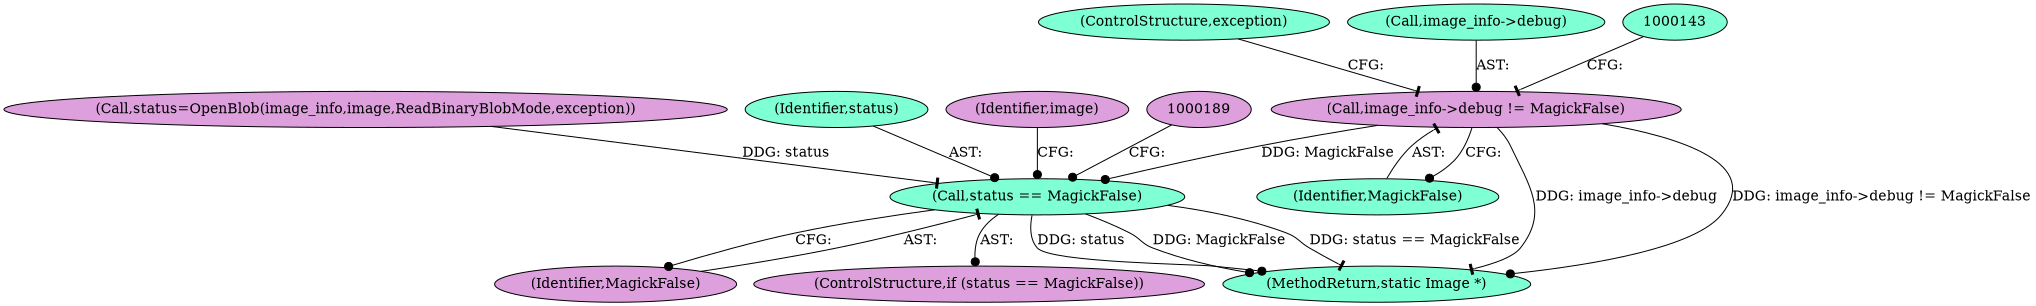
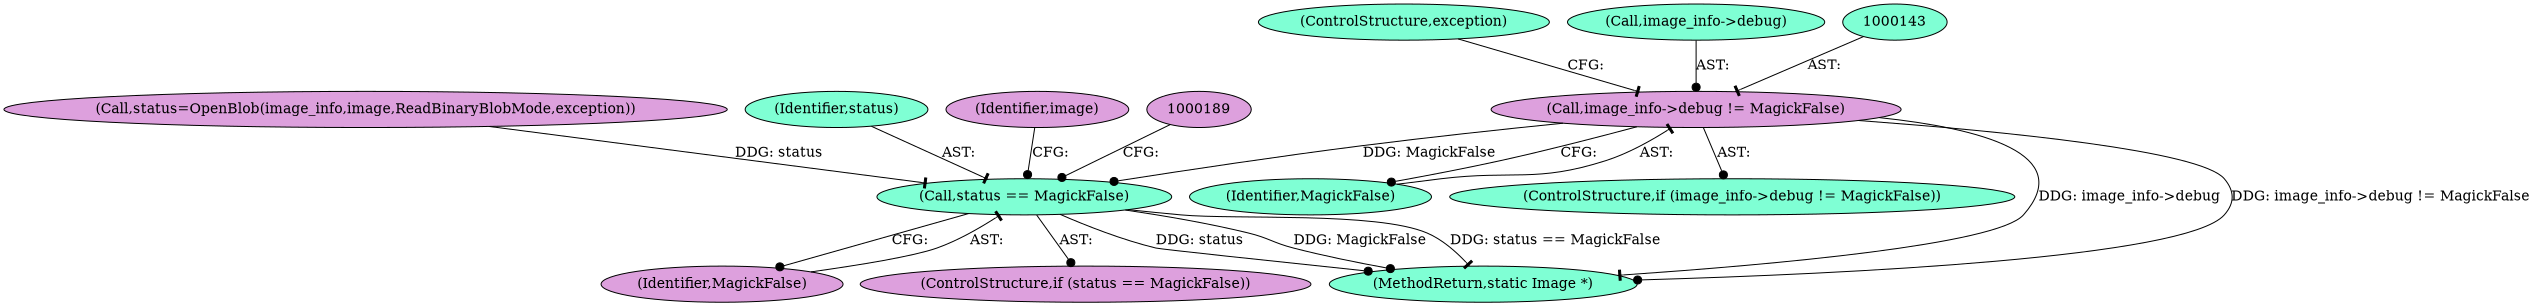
(1607, 66) -> (1827, 66)
(932, 151) -> (927, 152)
none -> (1732, 197)
